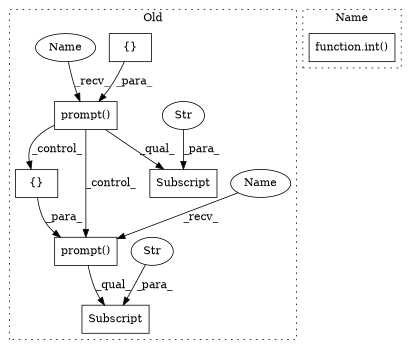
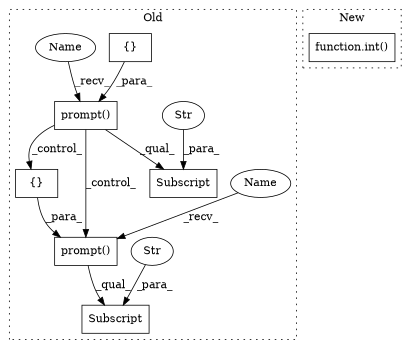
(352, 18) -> (352, 18)
